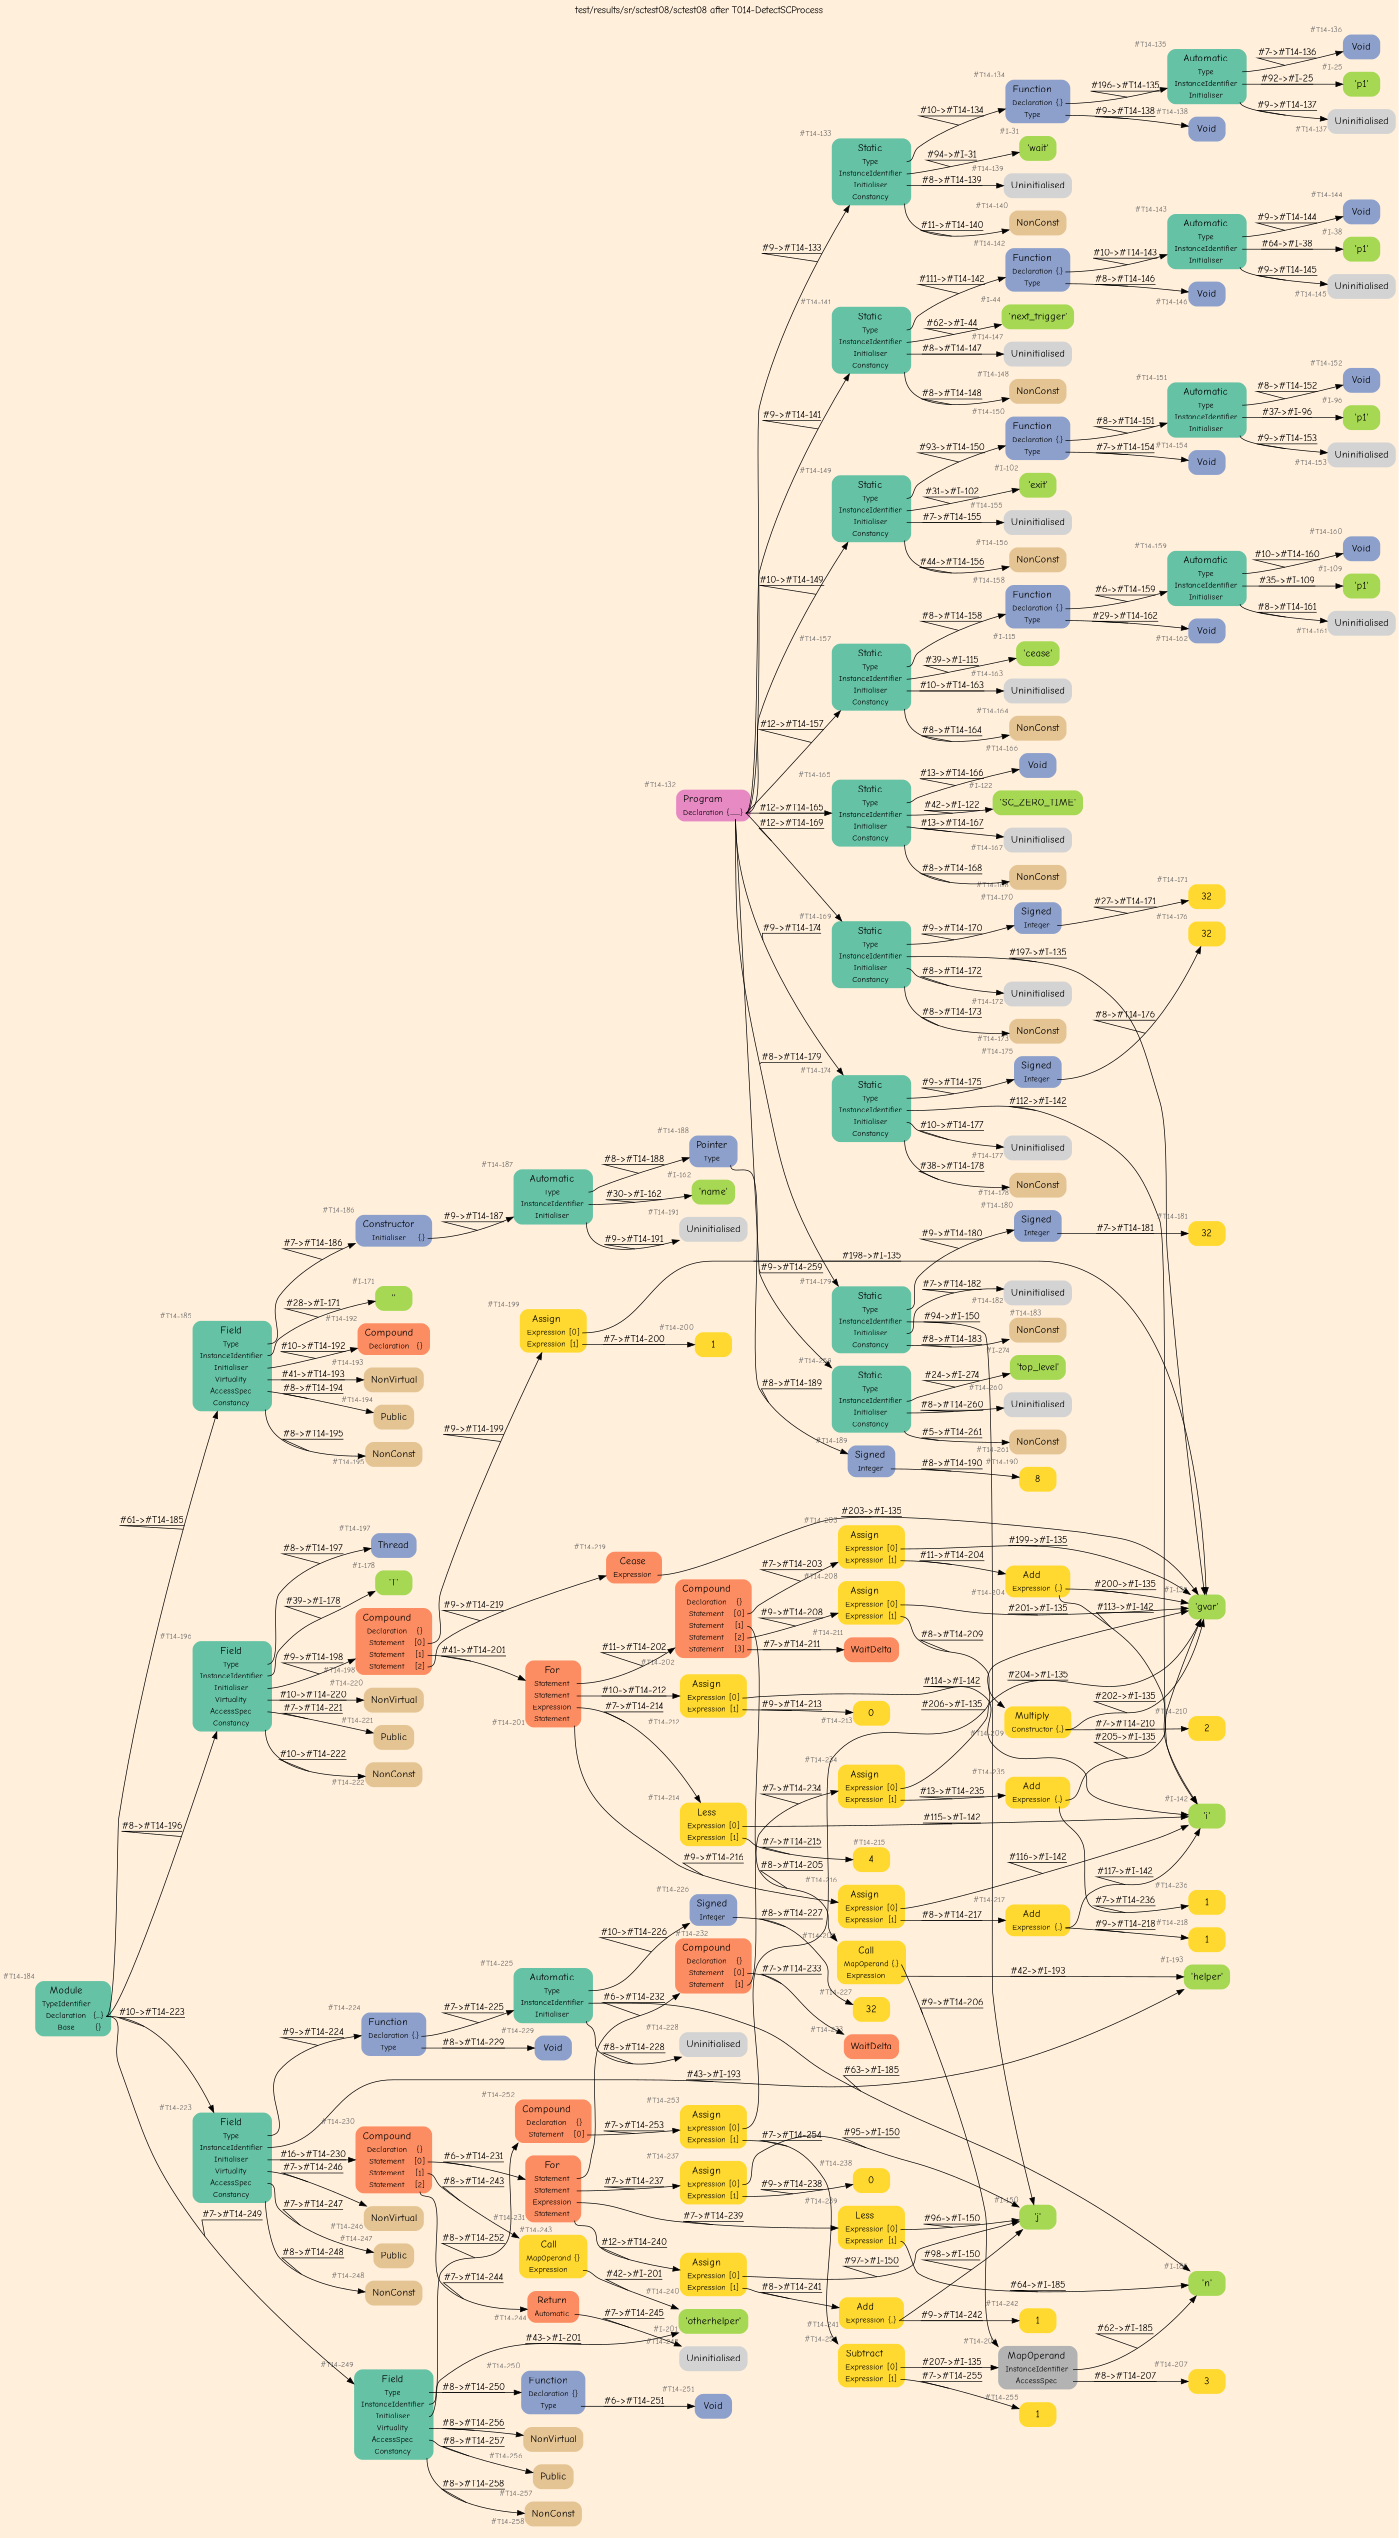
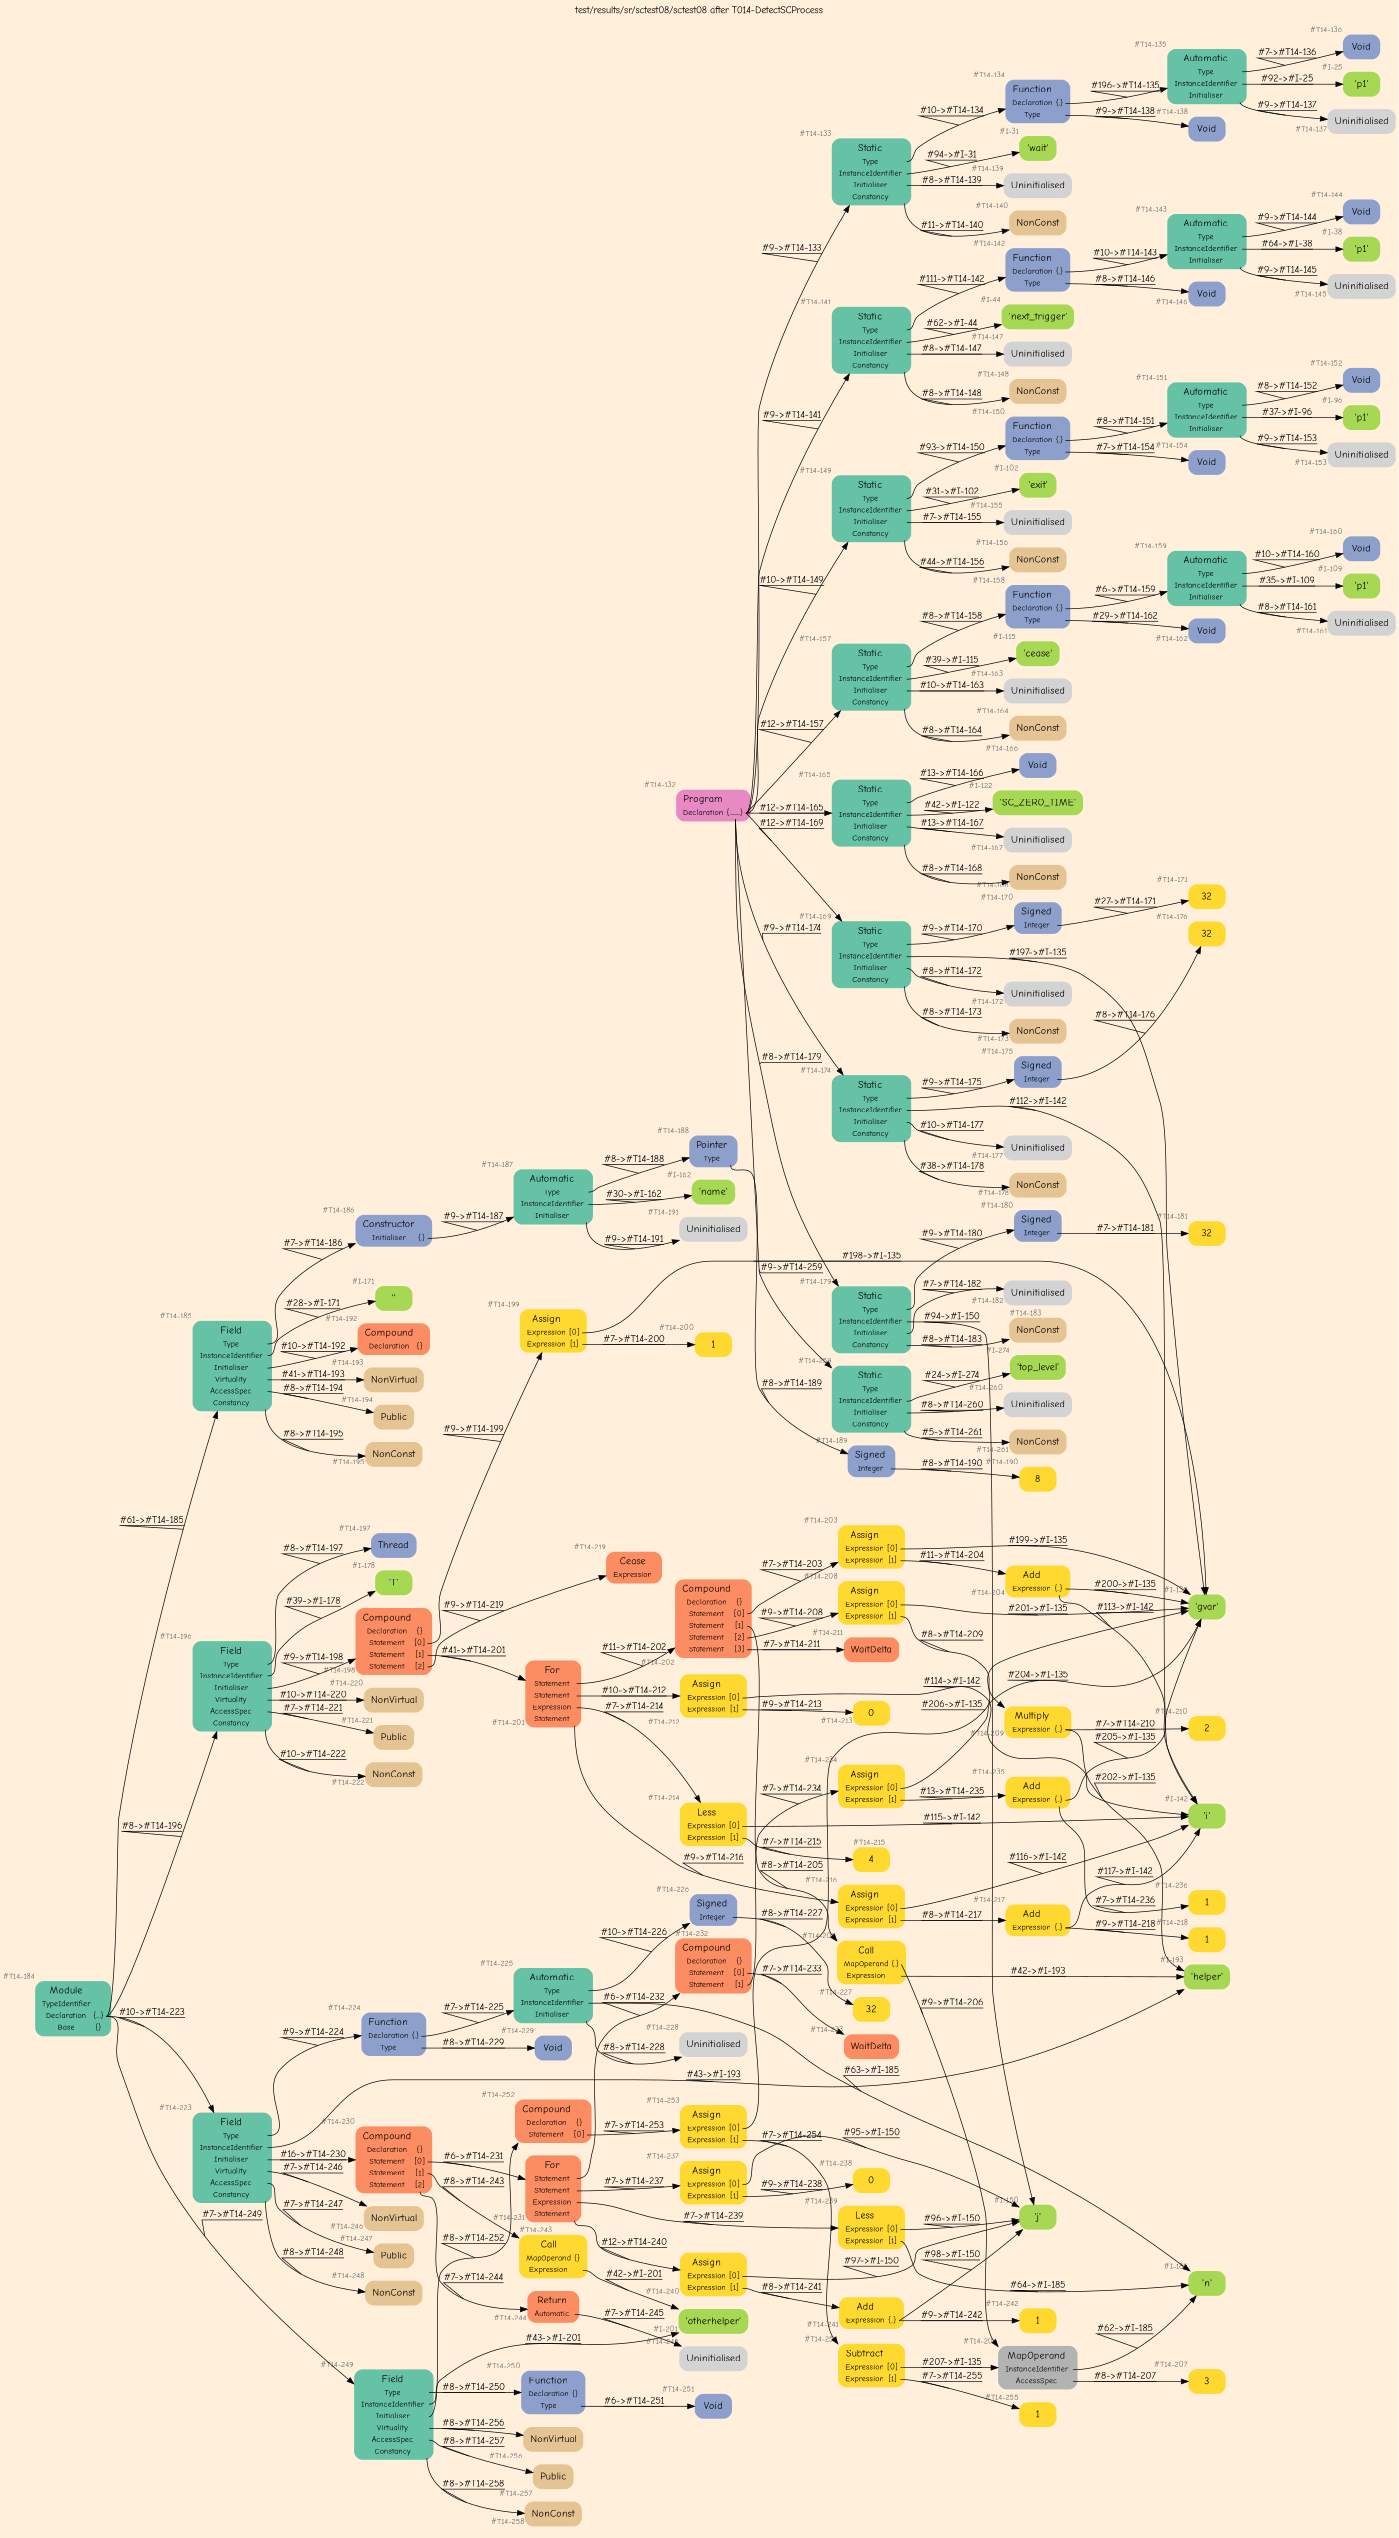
(930, 1519) -> none
(1154, 1705) -> (1144, 1837)
(1032, 1729) -> (1032, 1729)
